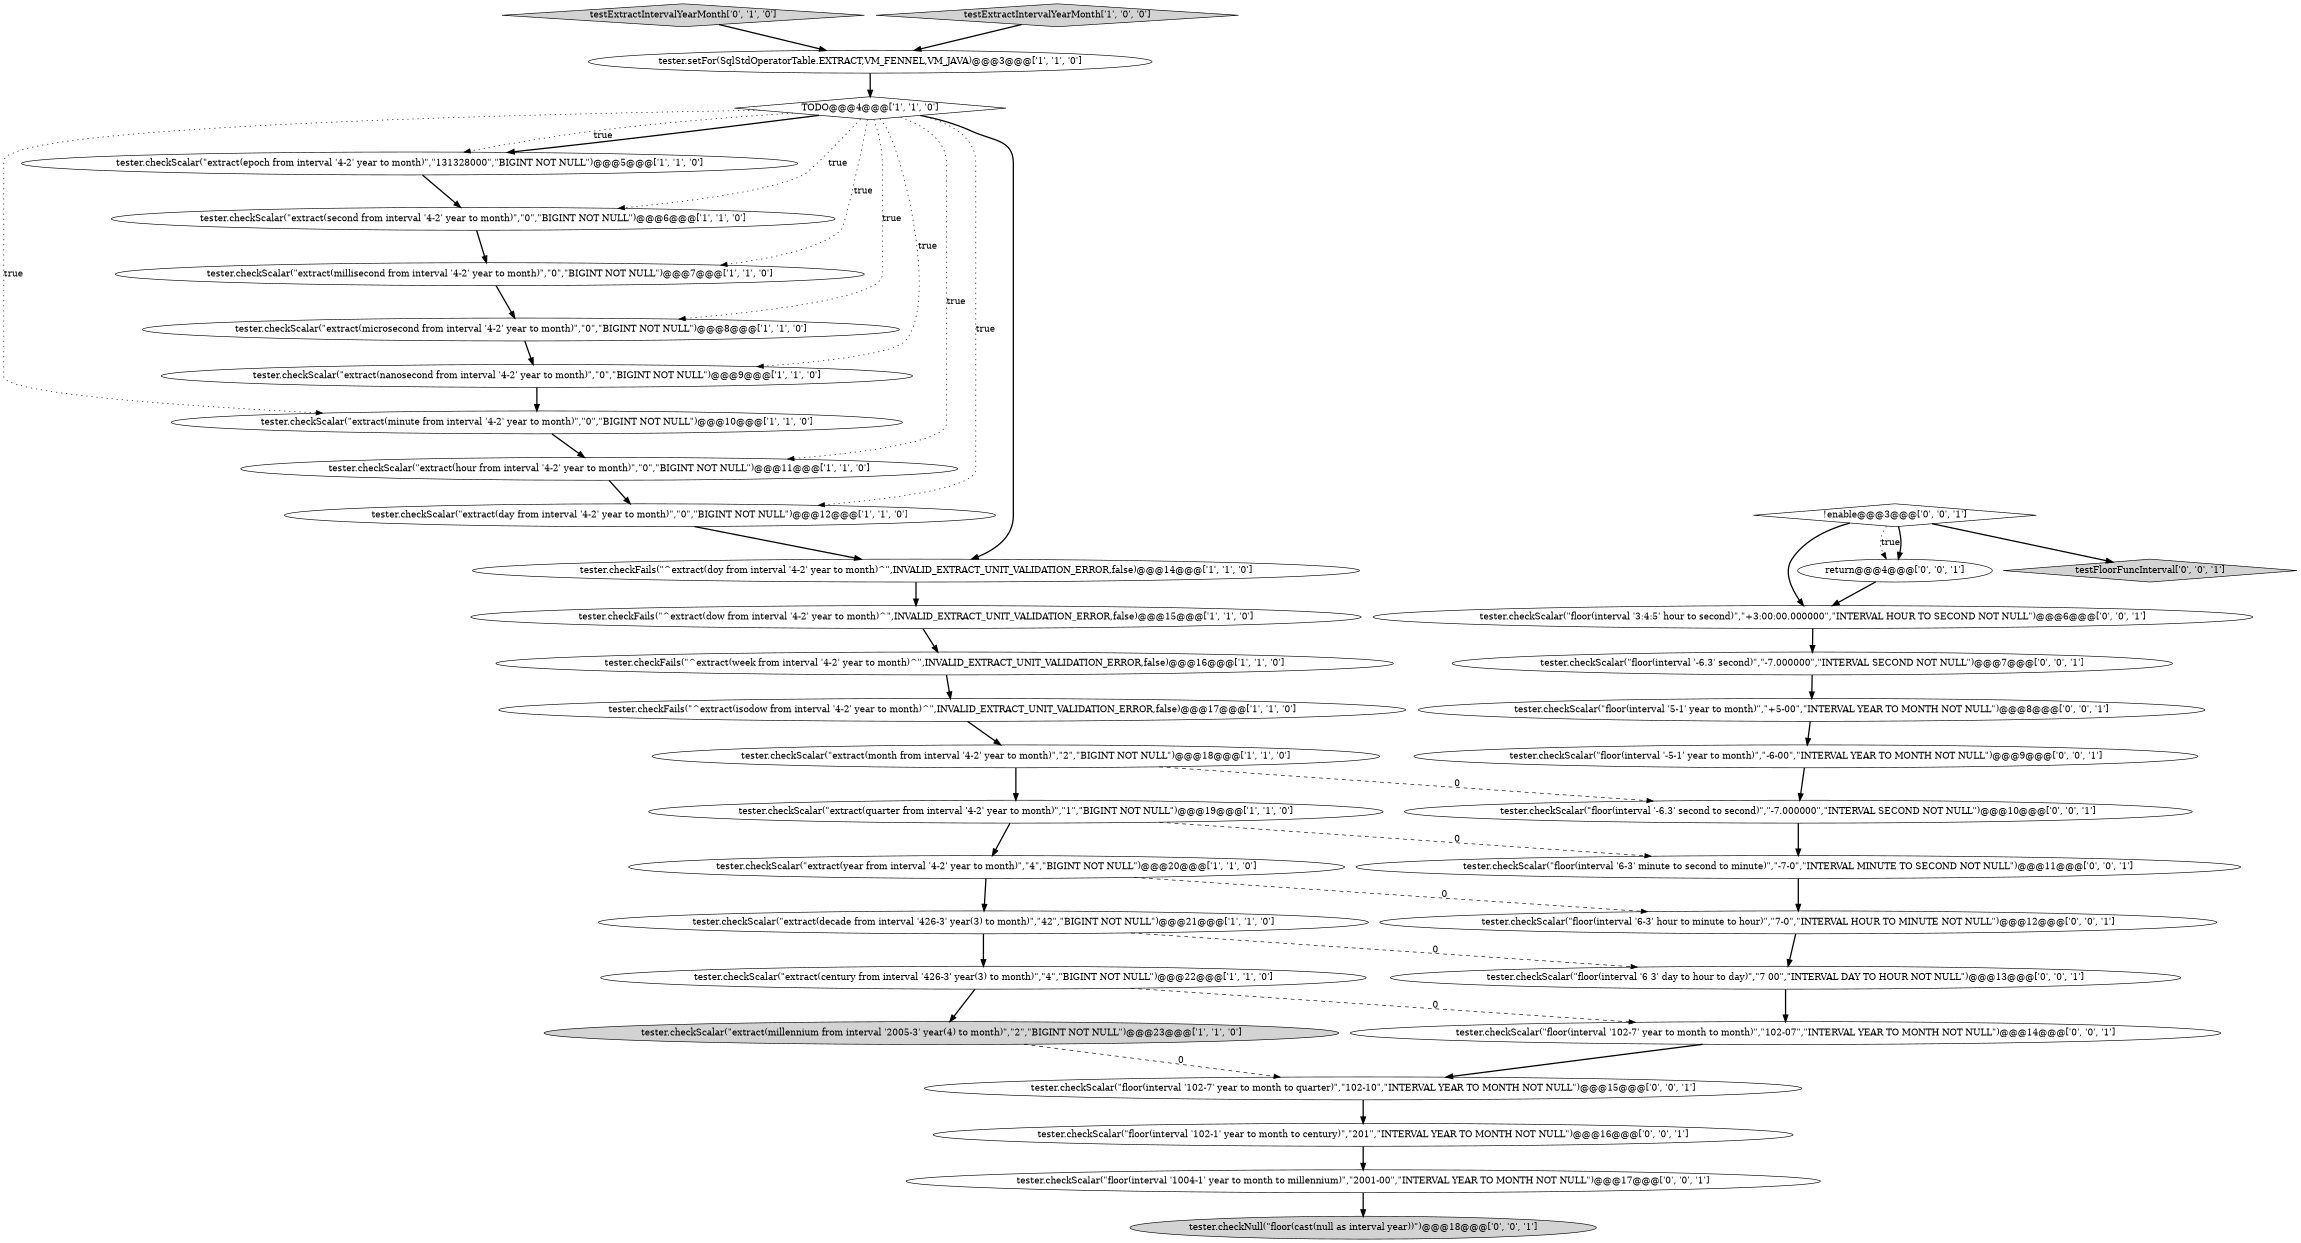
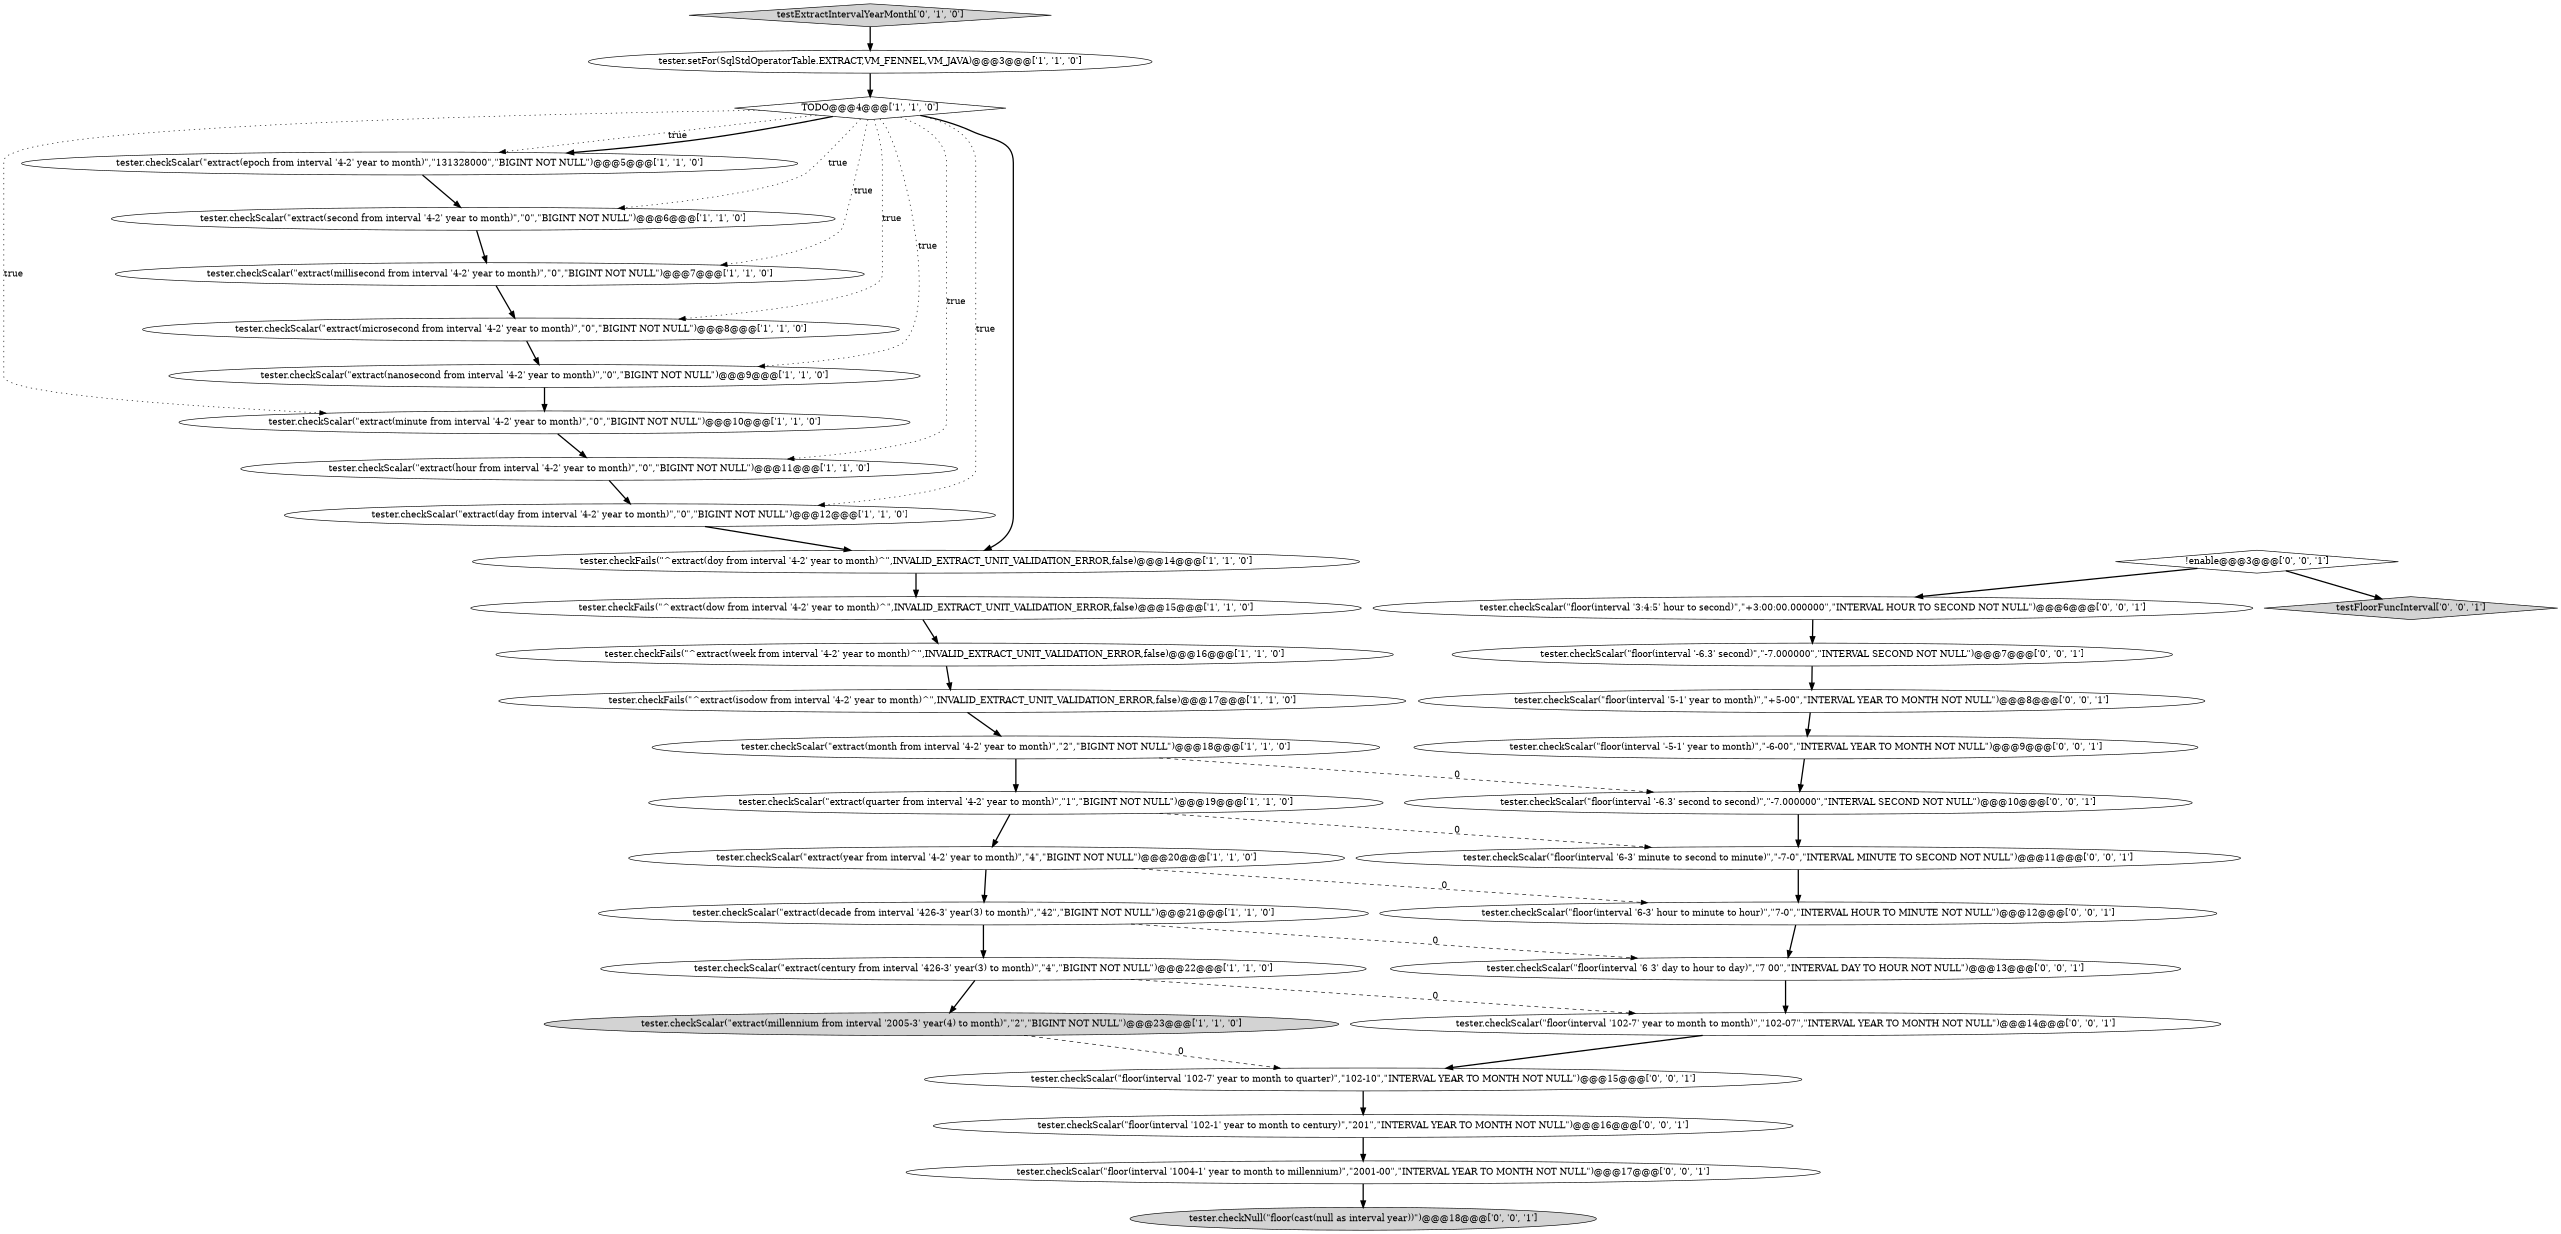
(1057, 15) -> none
(1895, 571) -> none
